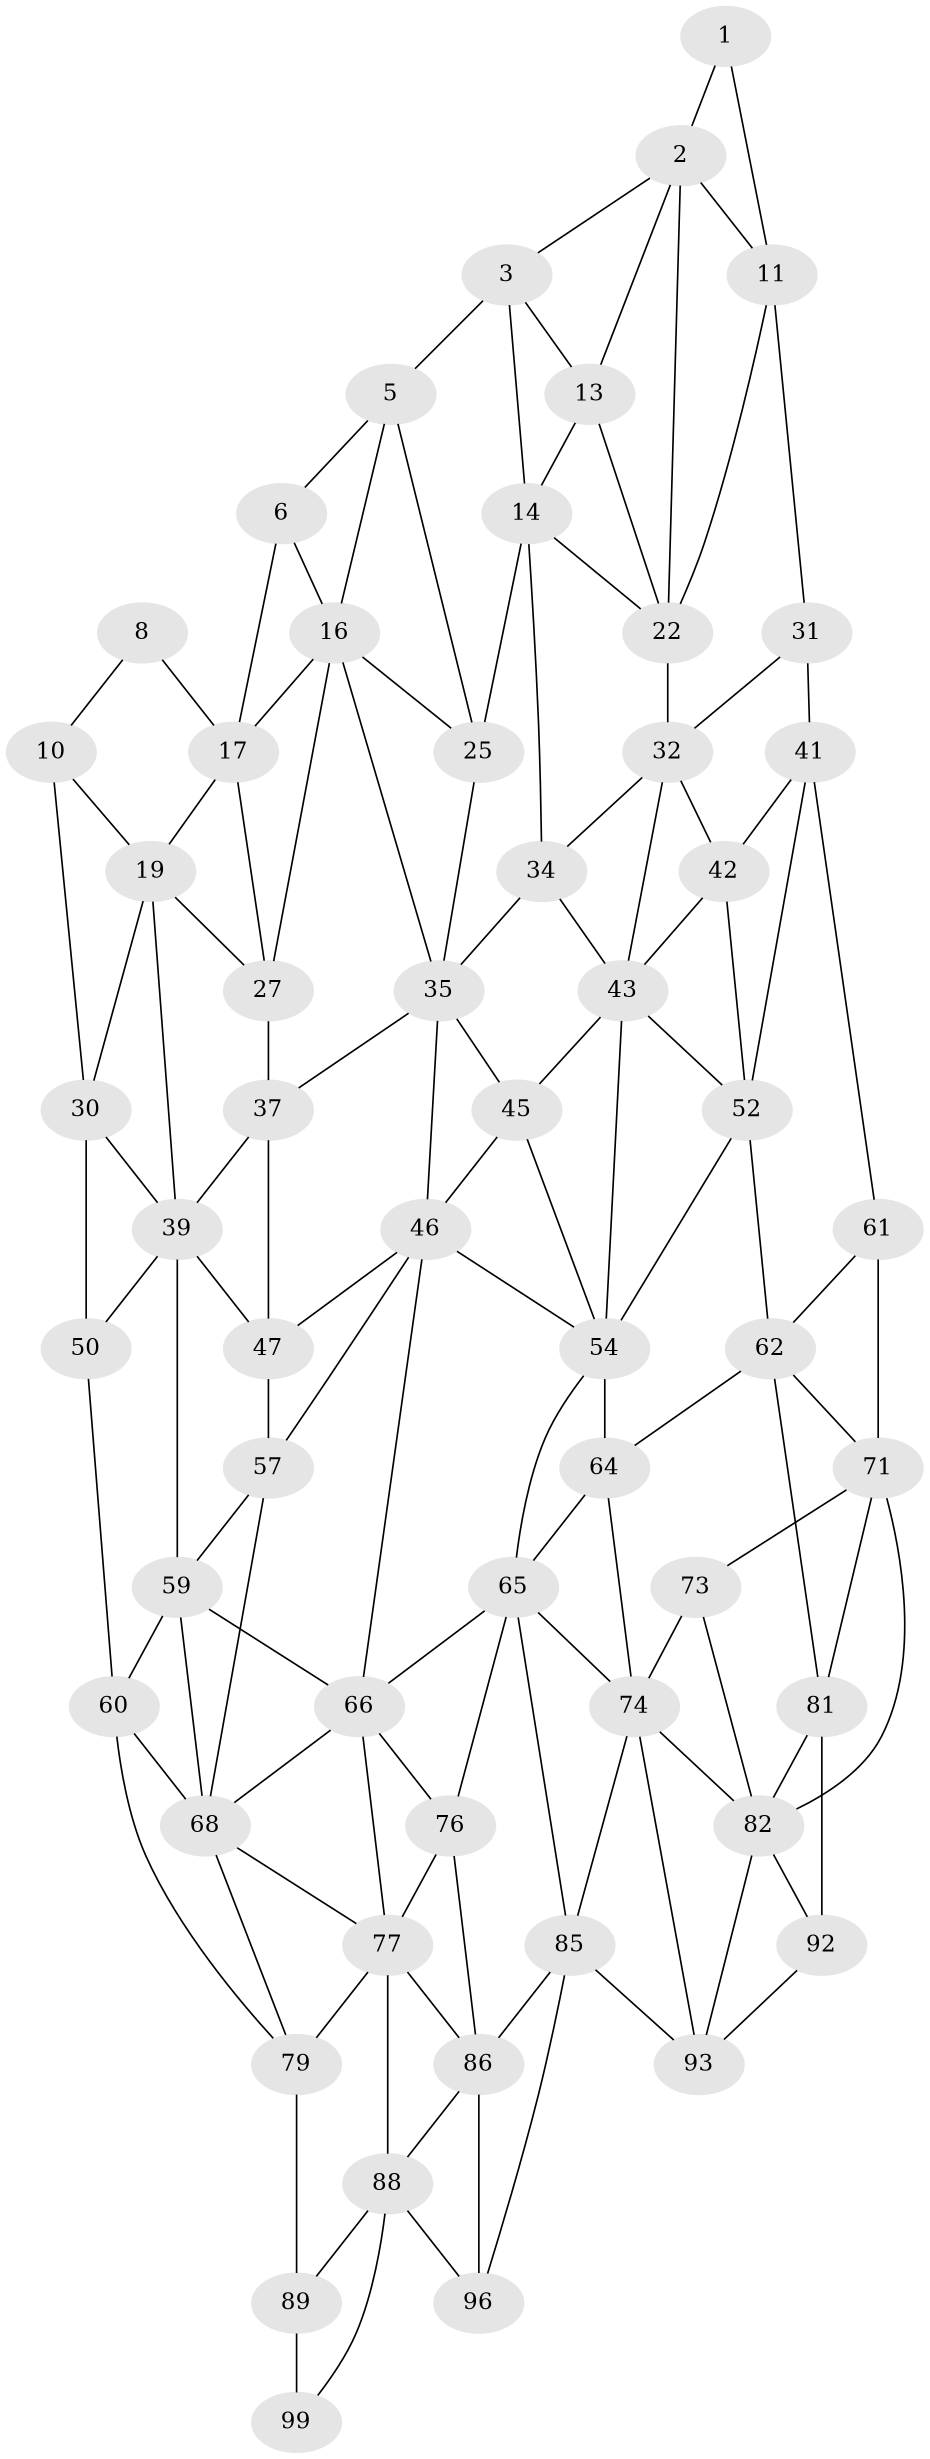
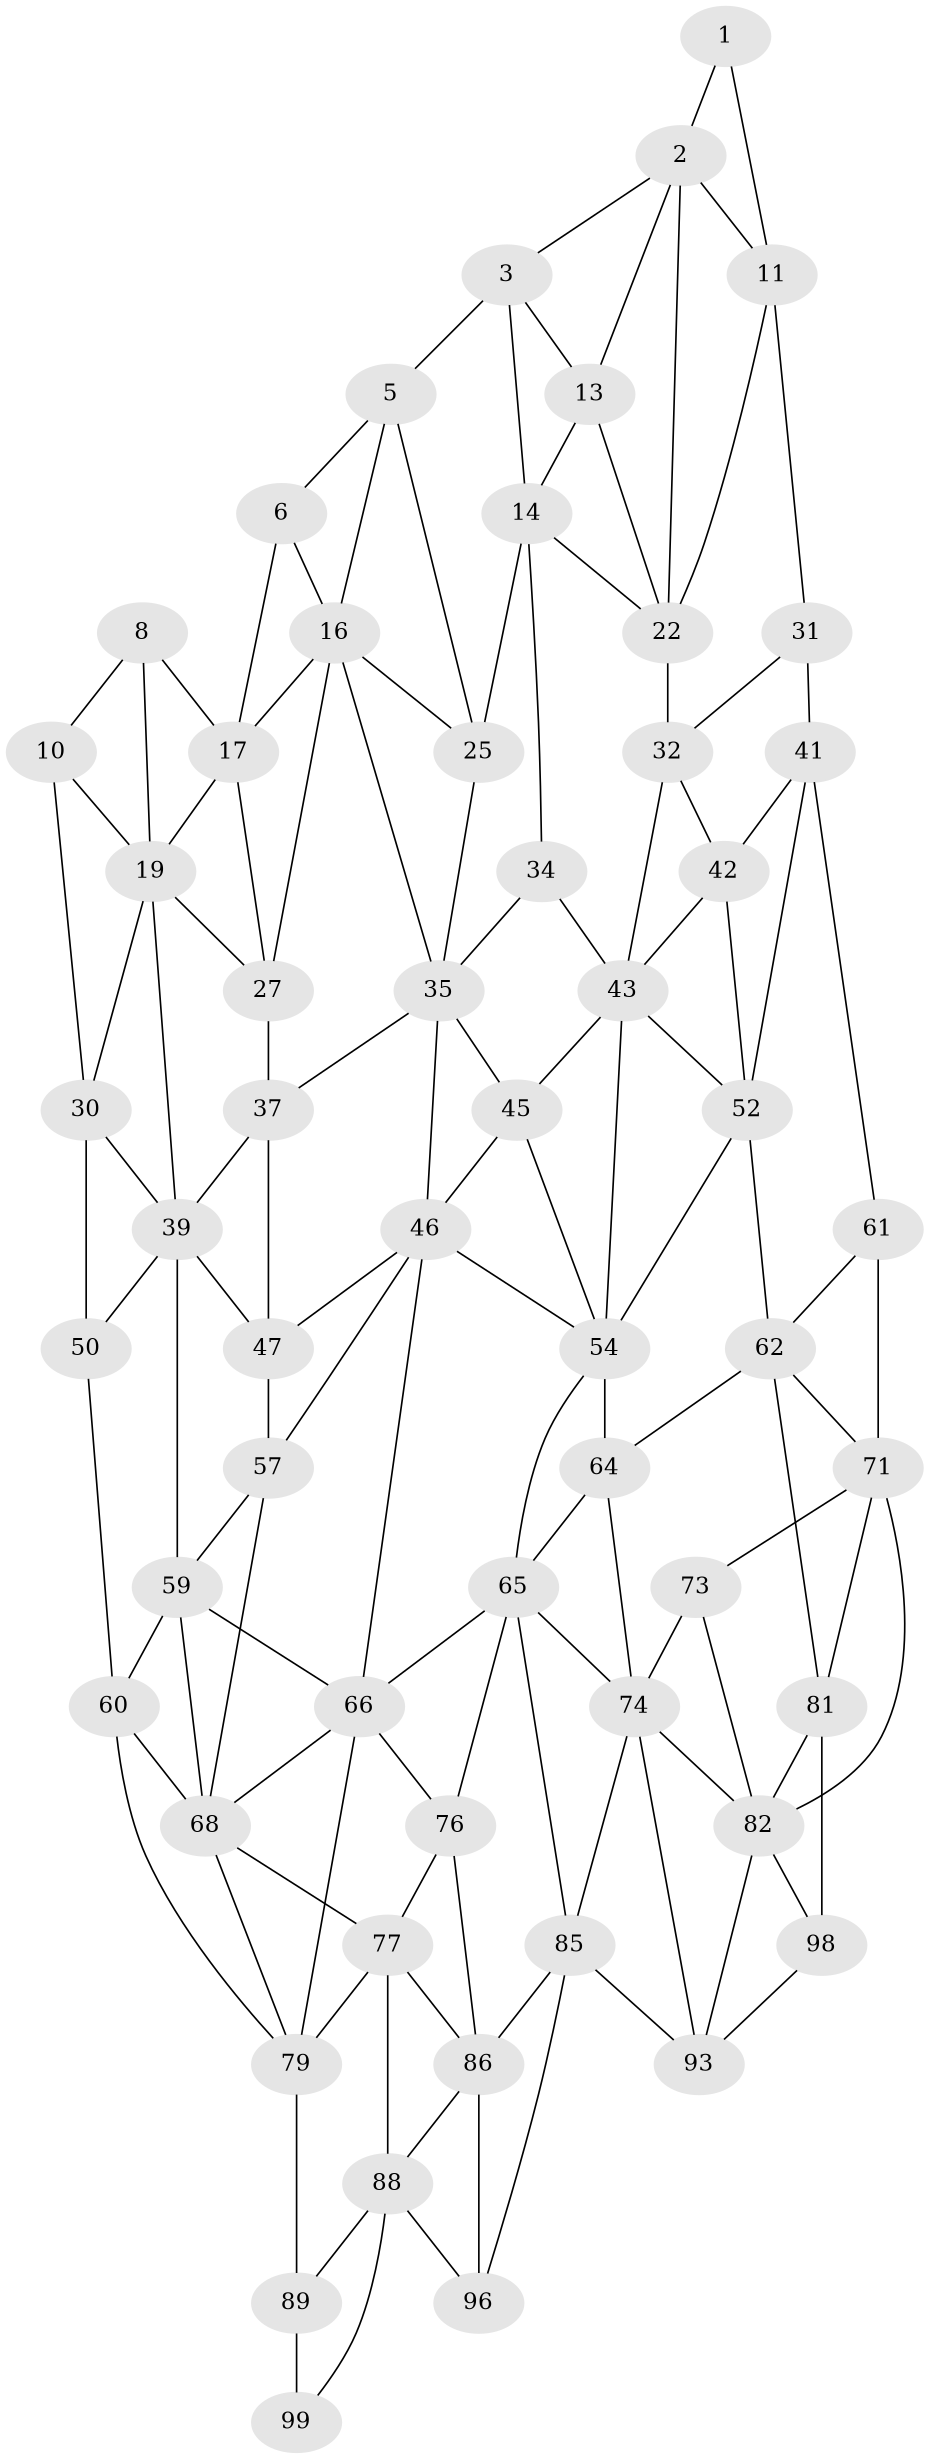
none -> (147, 752)
(605, 812) -> none
(374, 1826) -> (328, 1886)
(822, 1945) -> (822, 1945)
